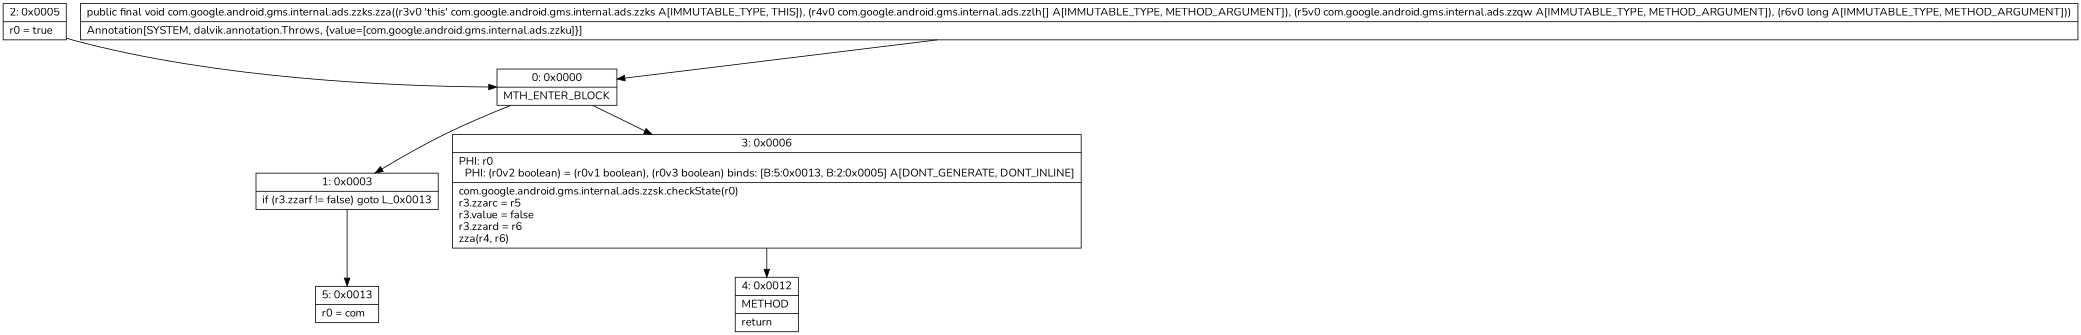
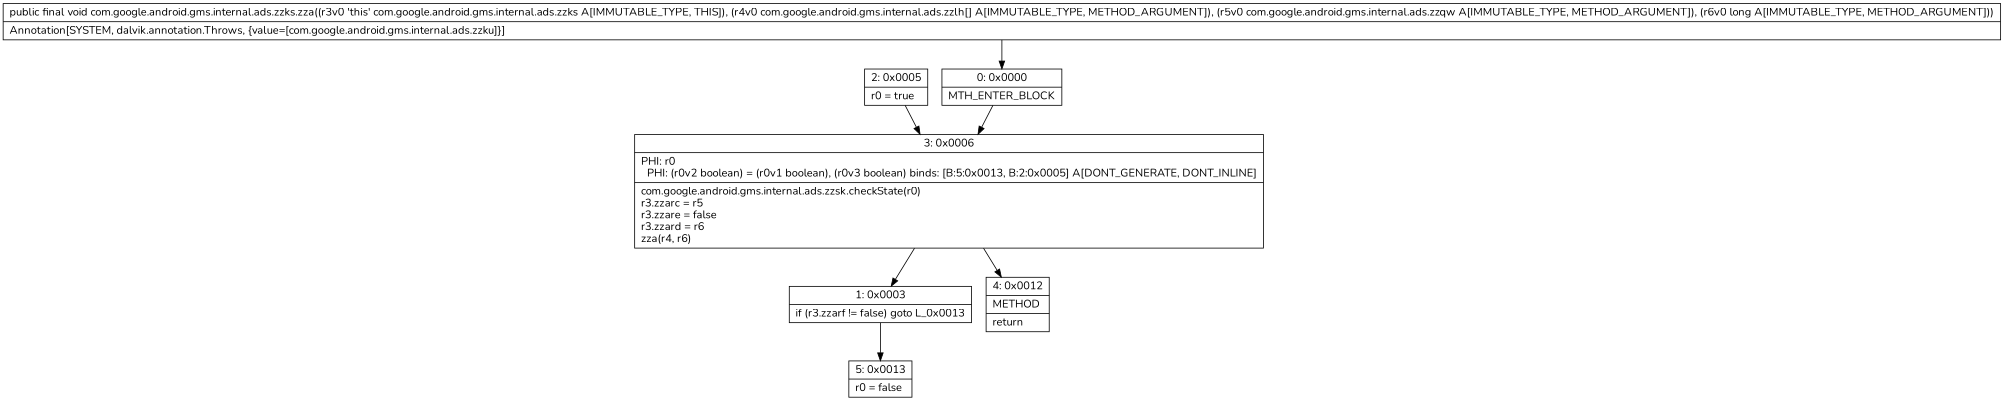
(276, 75) -> (911, 116)
(445, 134) -> (905, 264)
(497, 215) -> (679, 215)
(344, 313) -> (879, 388)
